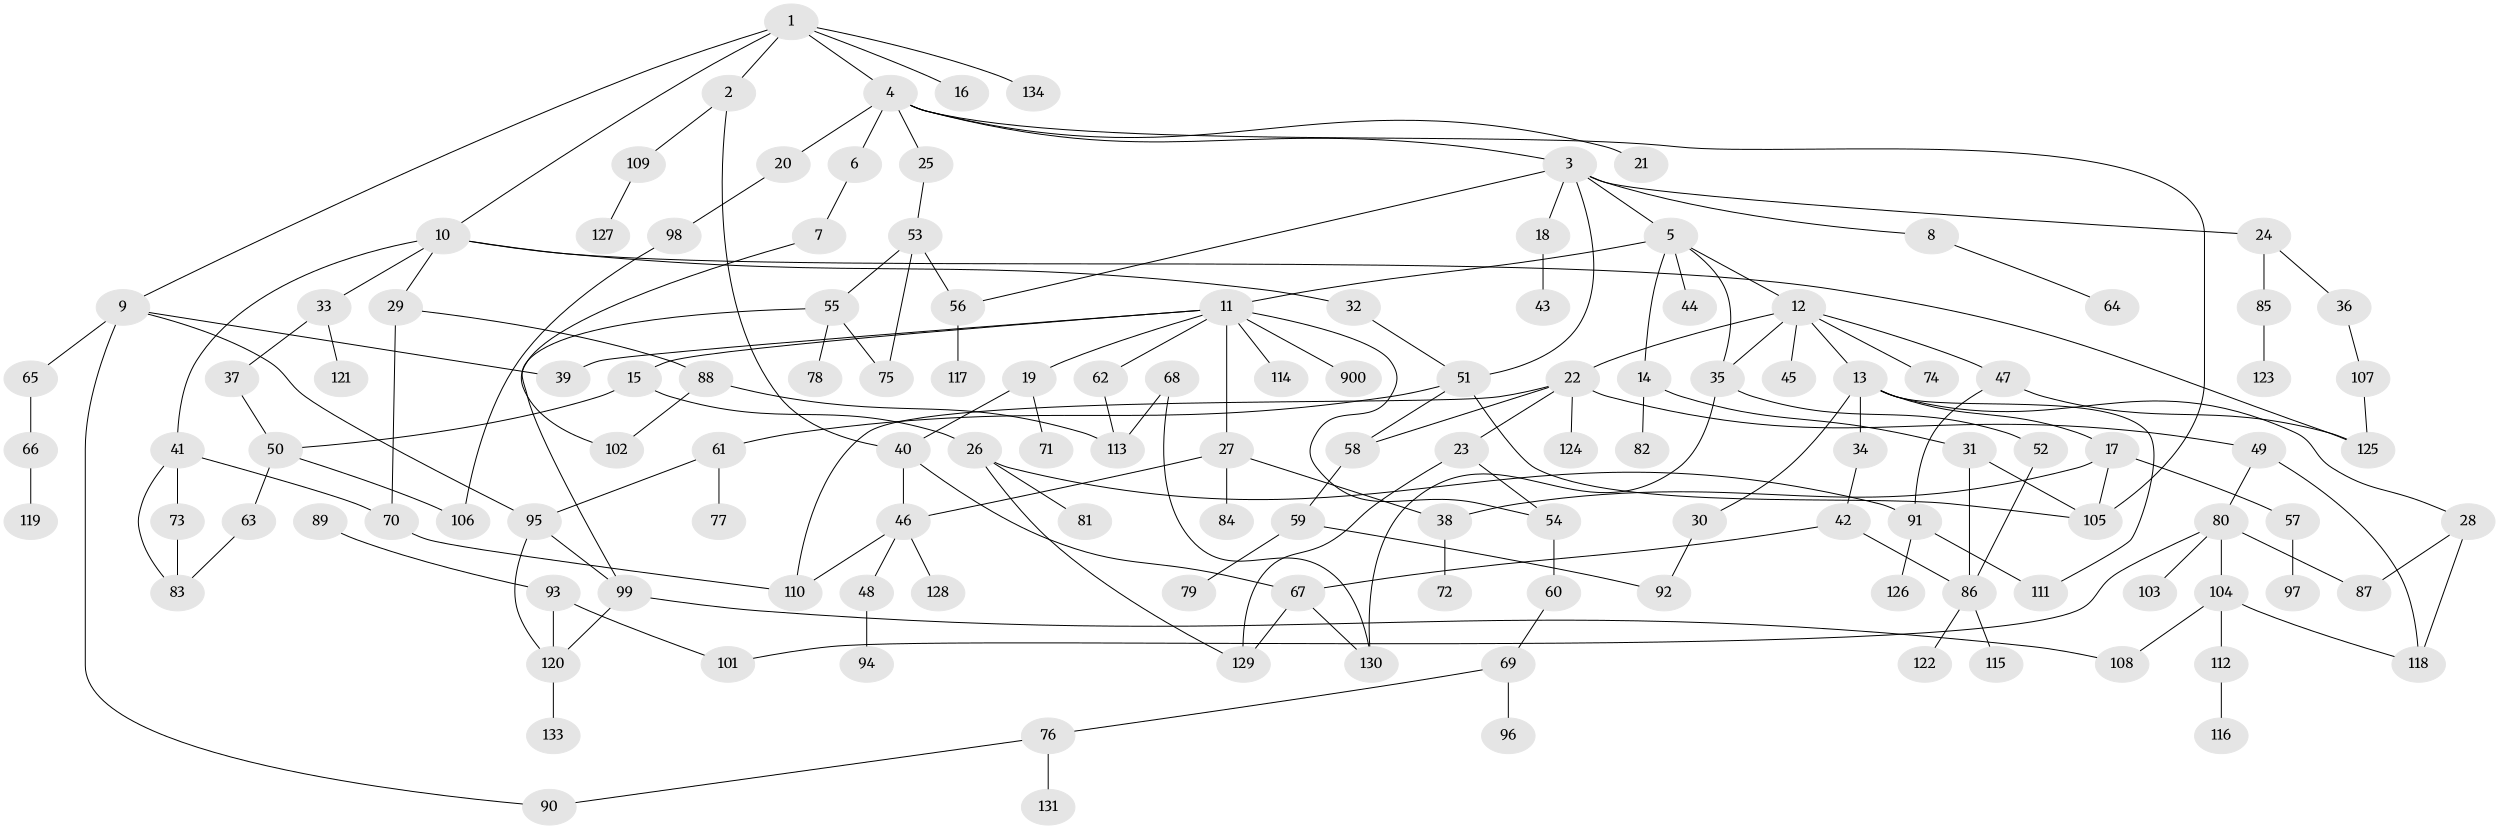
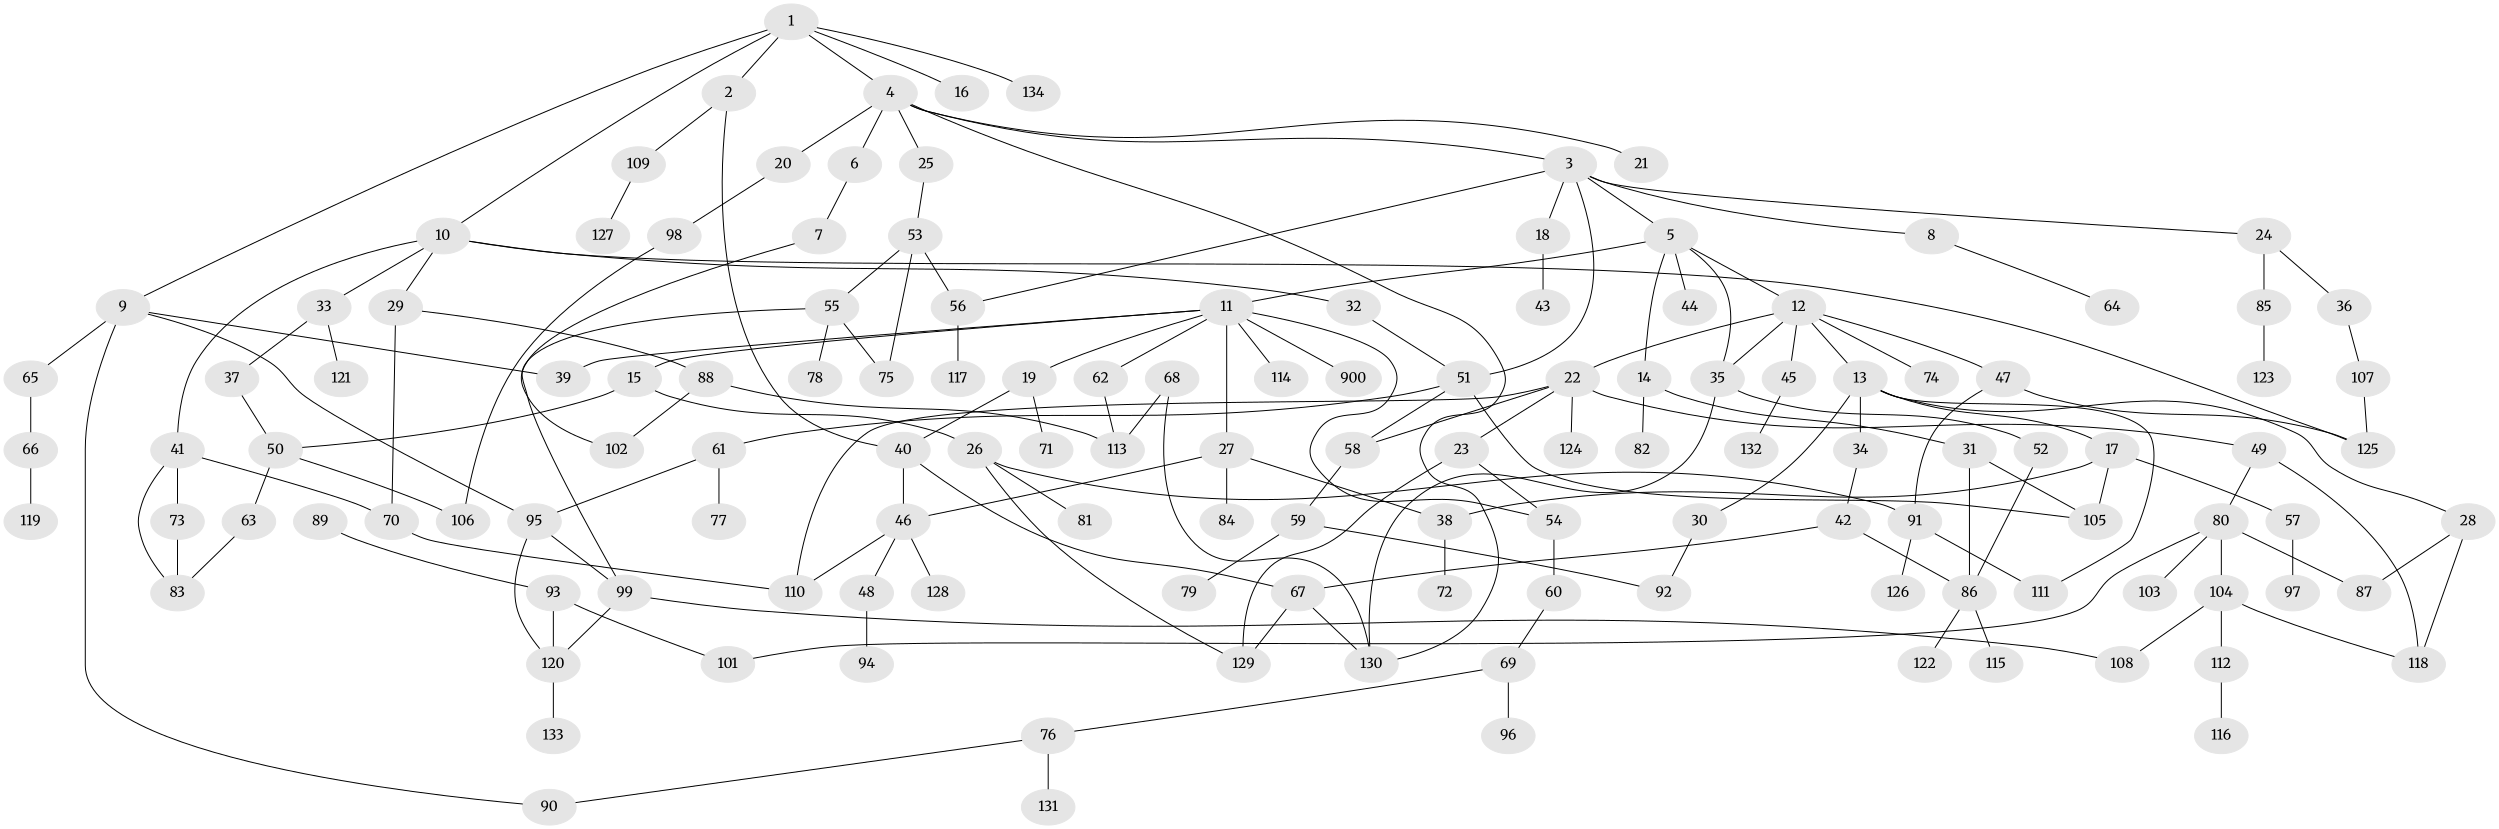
(1725, 149) -> (1418, 302)
none -> (1751, 450)
